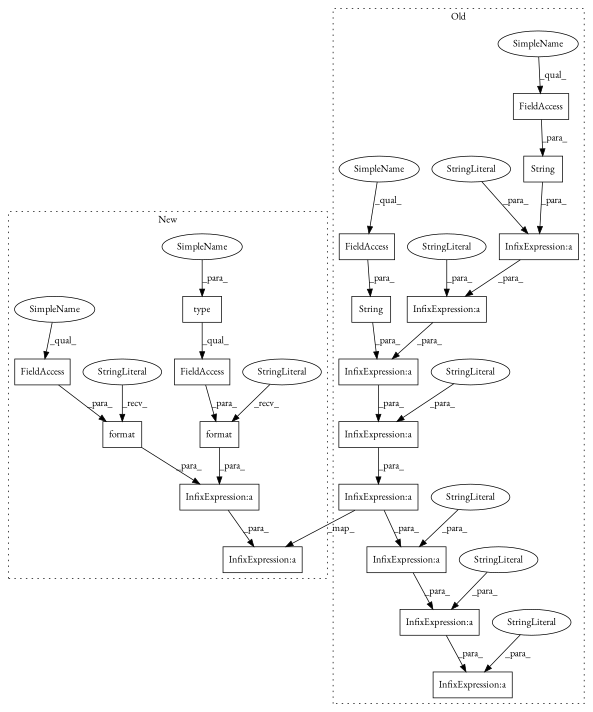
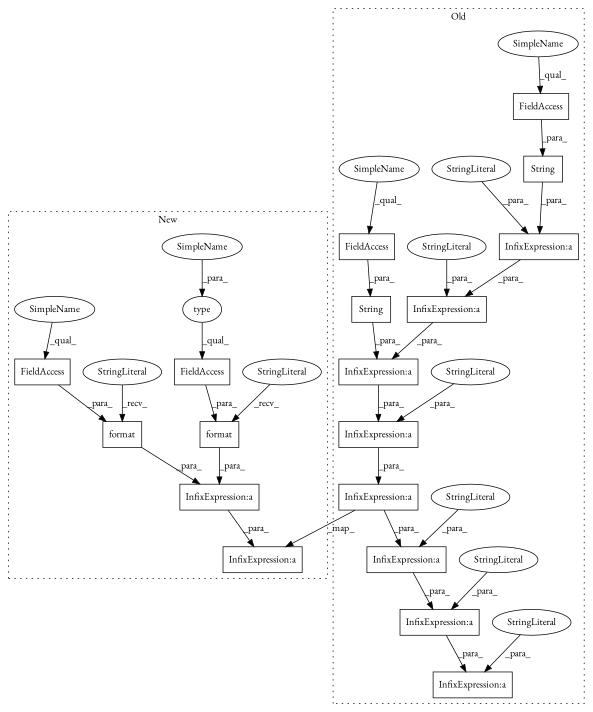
(202, 309) -> (202, 309)
